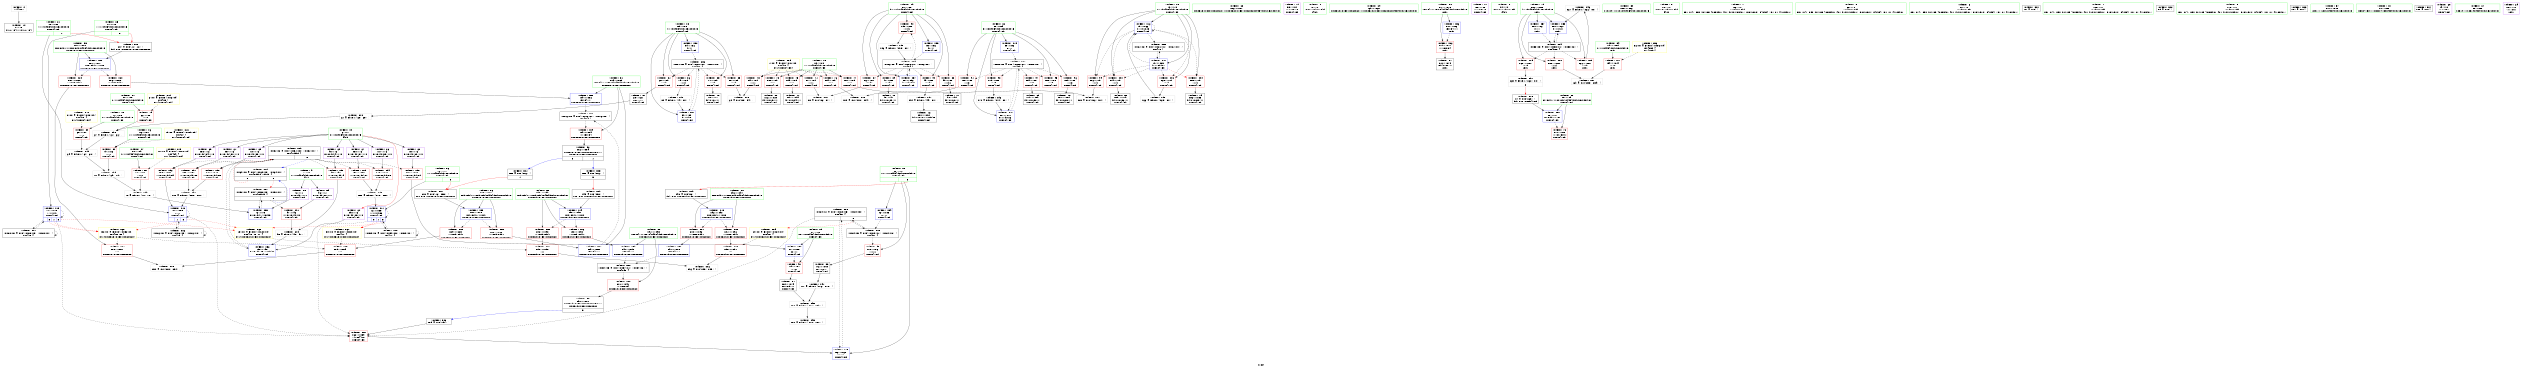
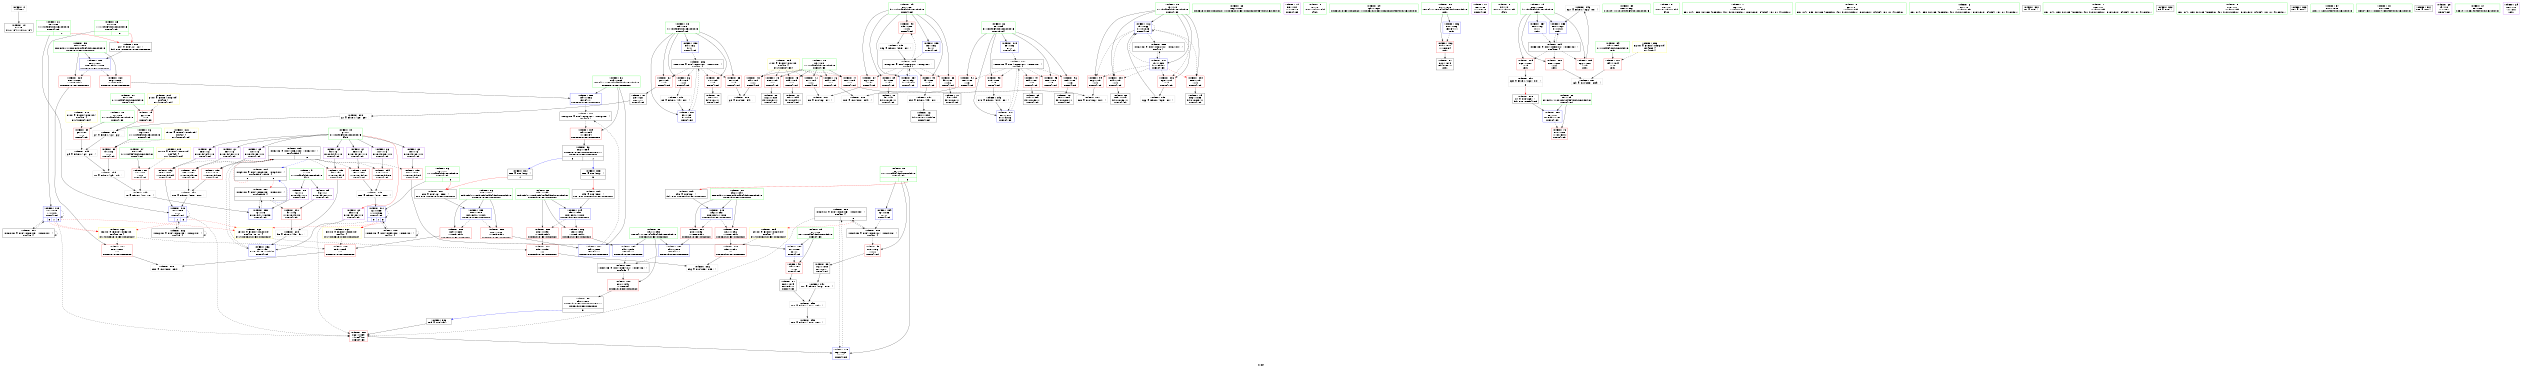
(998, 31) -> (998, 31)
none -> (727, 203)
none -> (663, 241)
